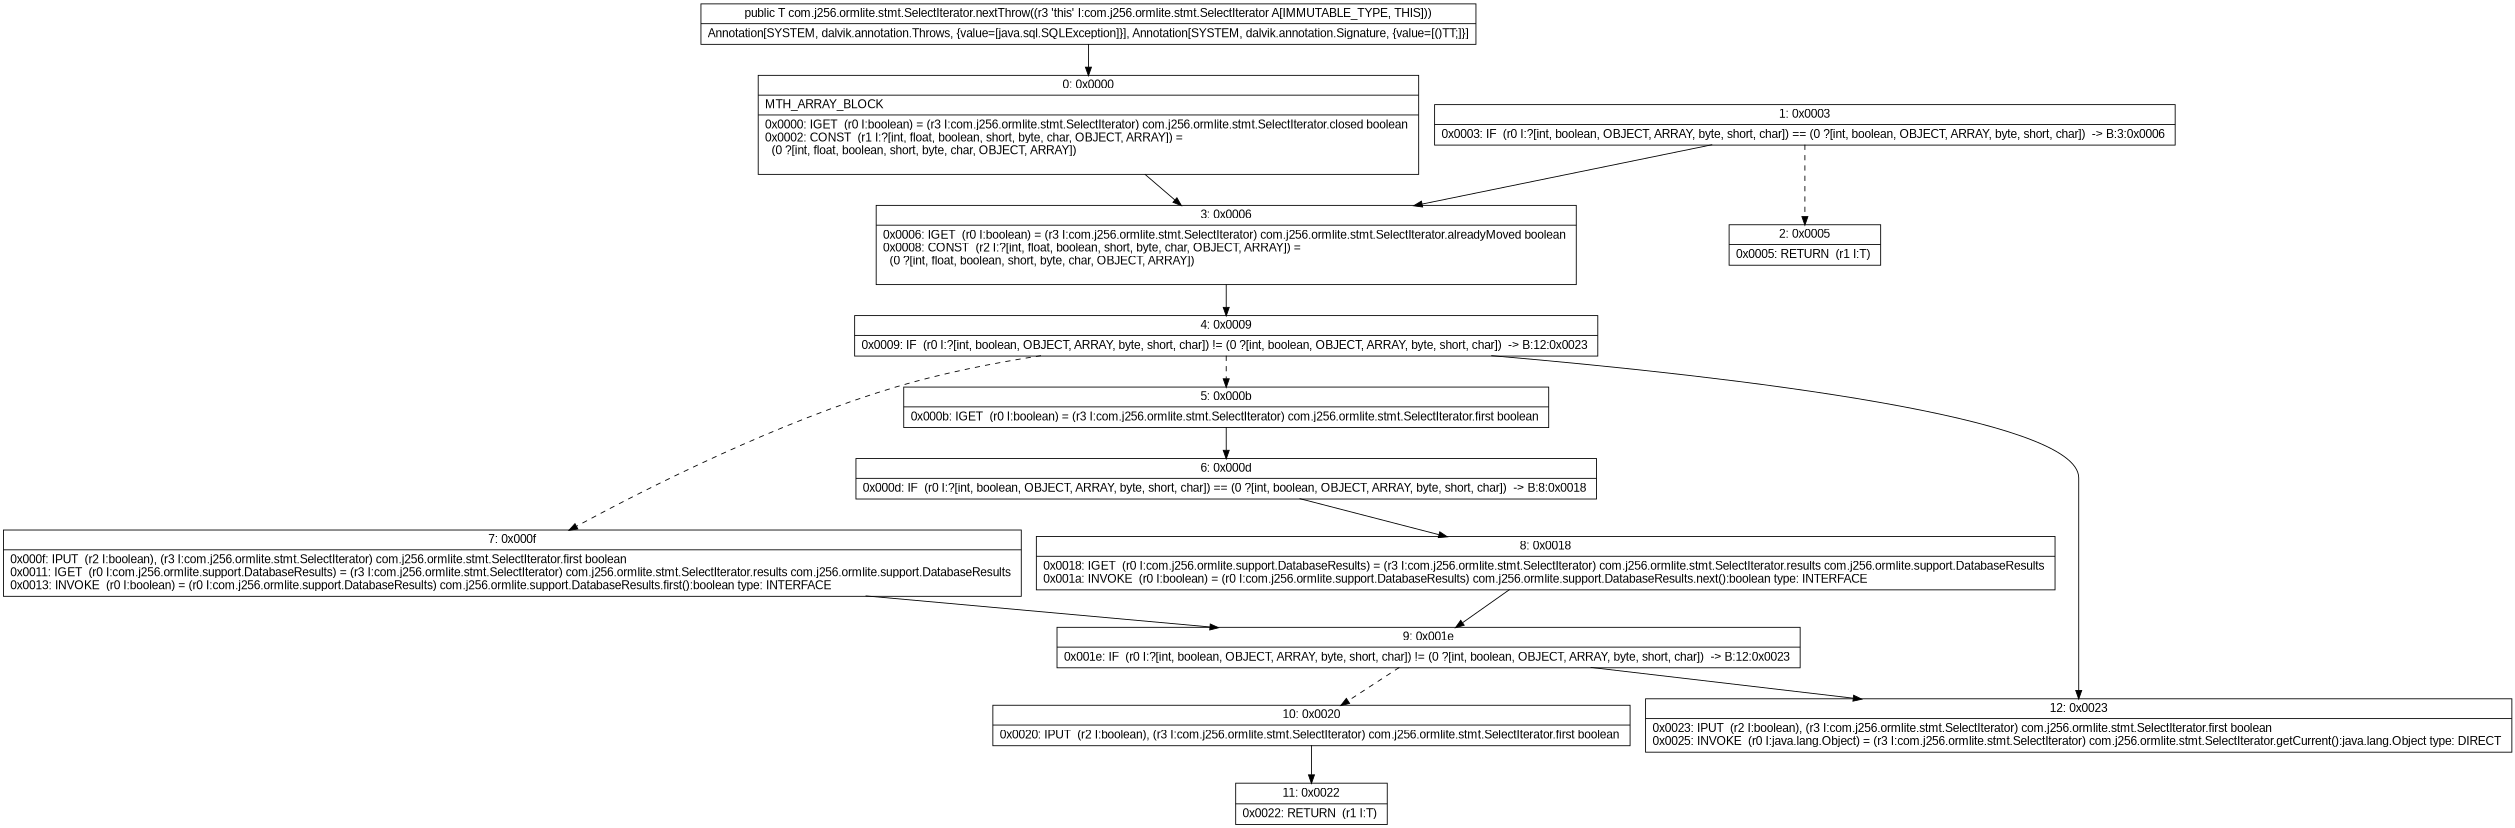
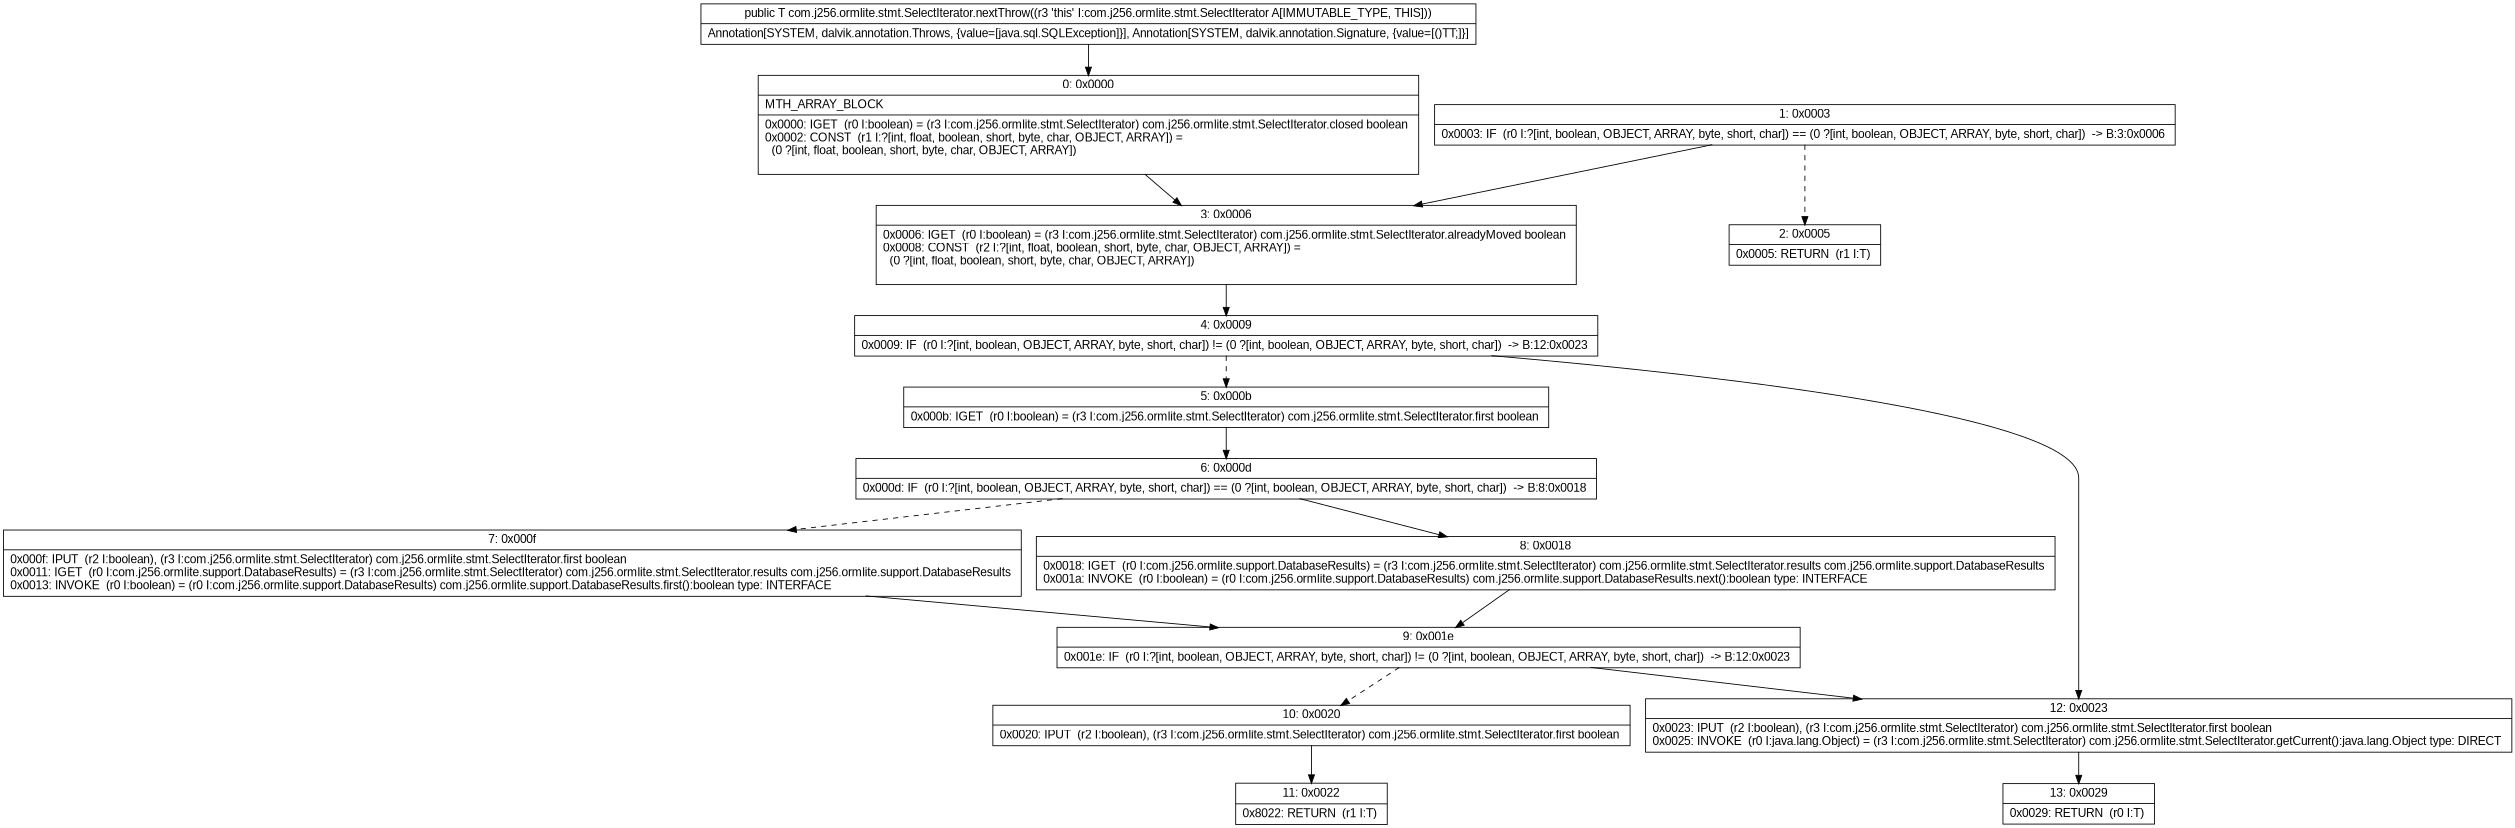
(801, 420) -> (929, 514)
none -> (2079, 804)
(1311, 814) -> (1311, 814)
